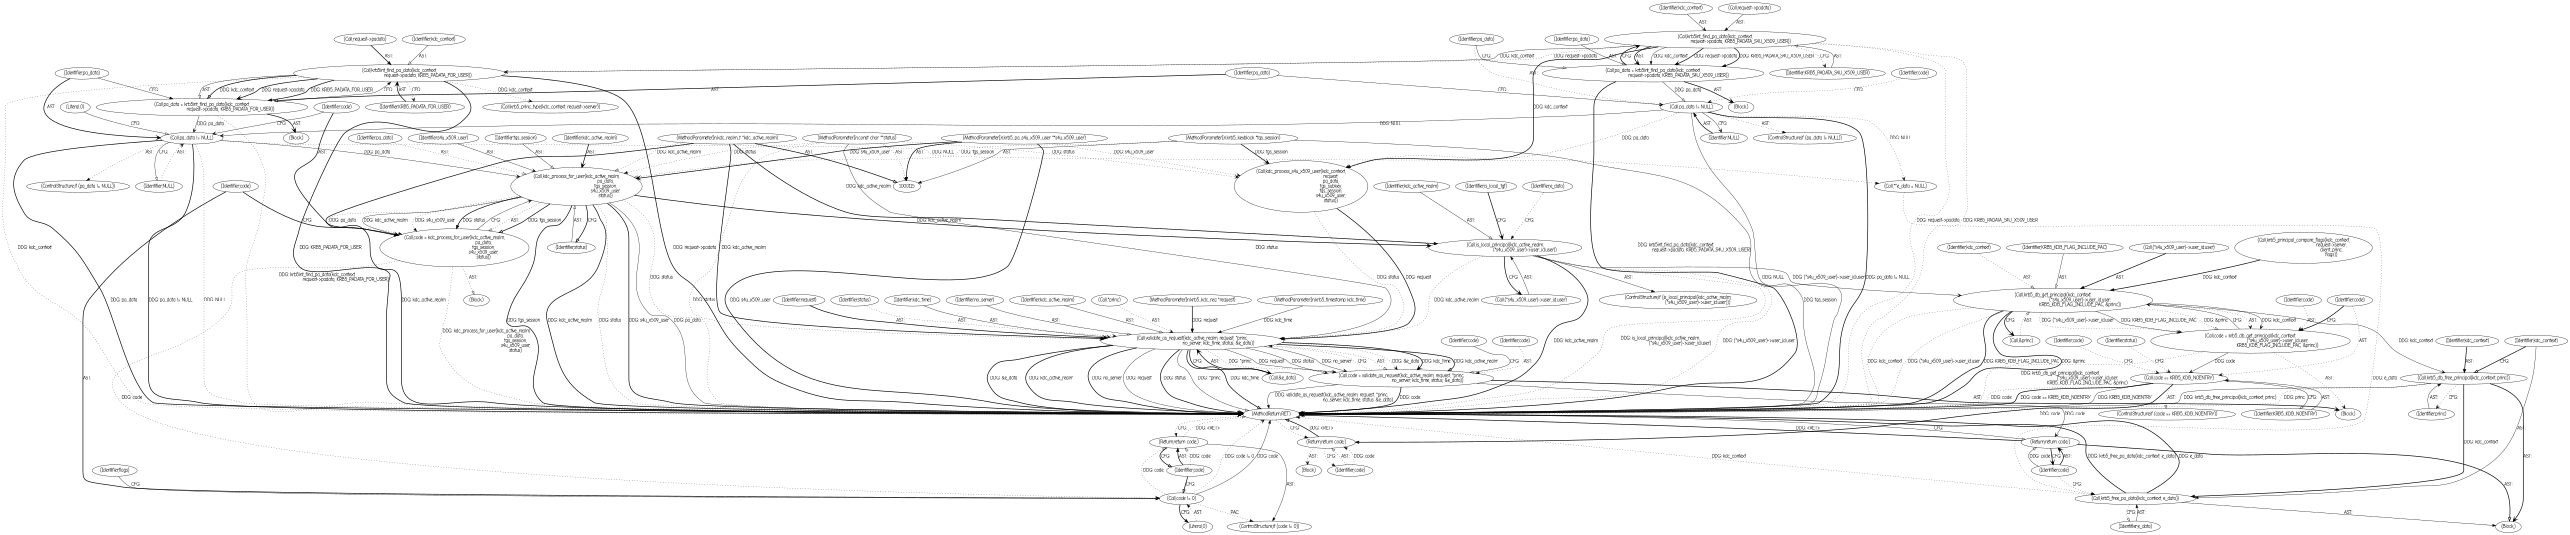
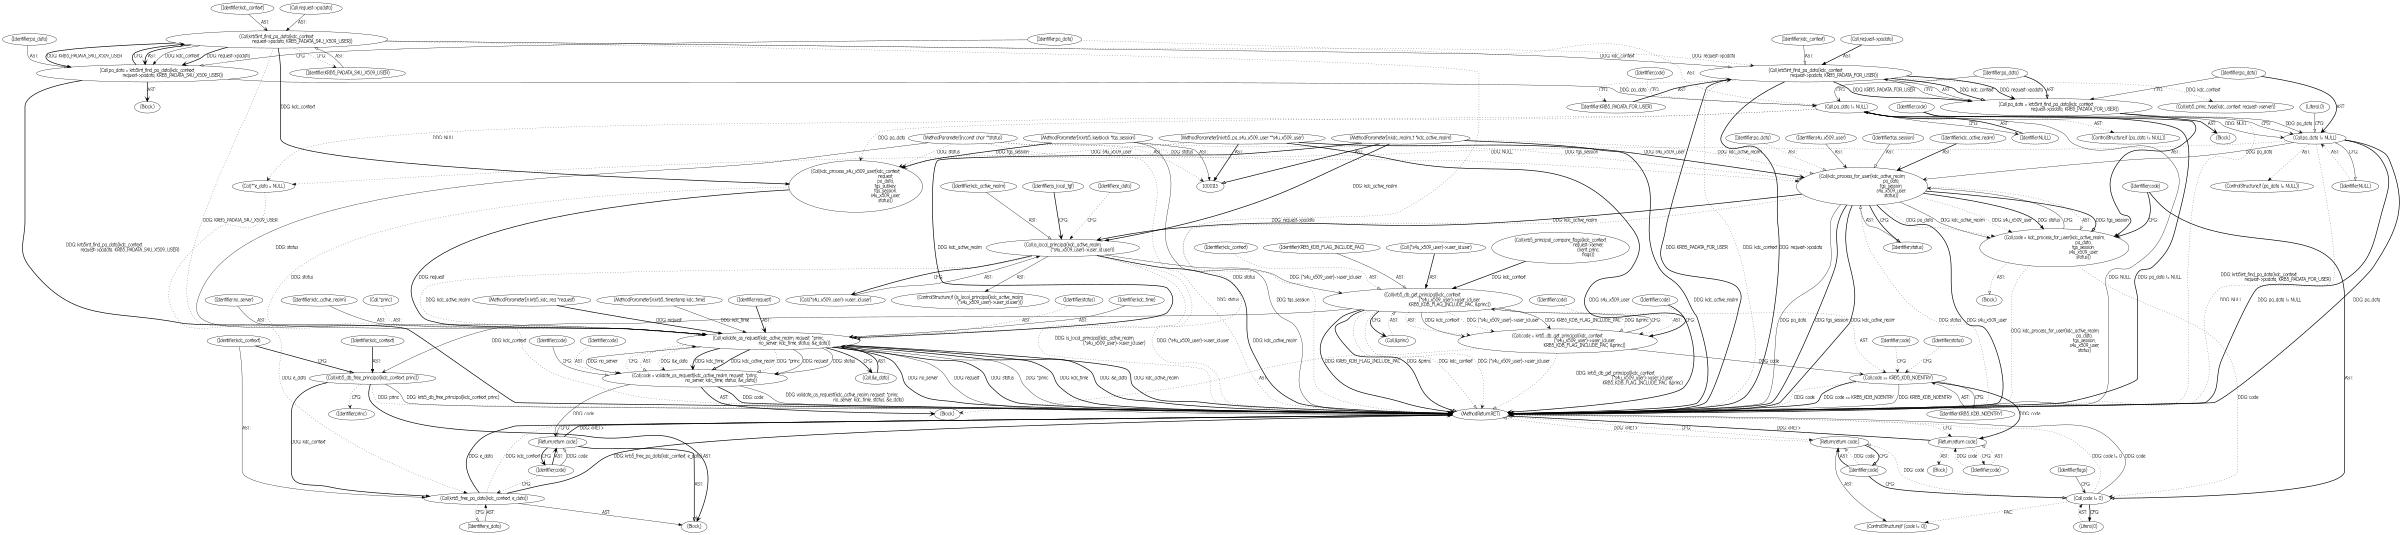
(2429, 395) -> none
(2167, 414) -> none
